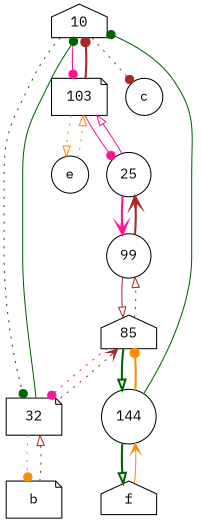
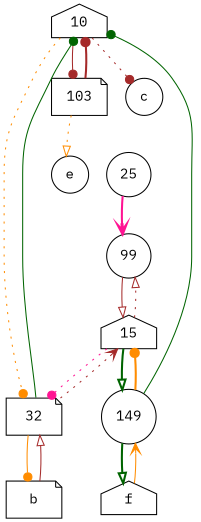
(72, 55) -> (72, 55)
(96, 134) -> none
(113, 138) -> none
(81, 142) -> none
(4, 207) -> (4, 207)
(136, 221) -> none
(129, 334) -> (129, 334)
(129, 417) -> (129, 417)
(27, 454) -> (27, 454)
(41, 463) -> (41, 463)
